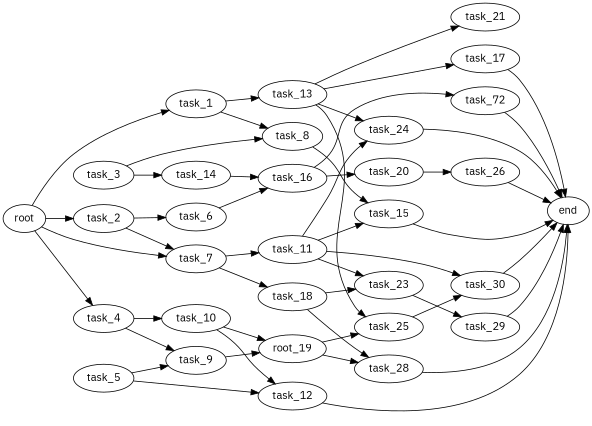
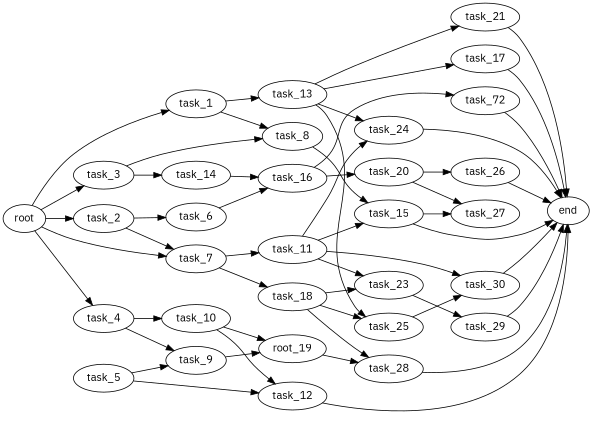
none -> (551, 103)
none -> (59, 200)
none -> (485, 214)
(335, 339) -> (337, 311)
